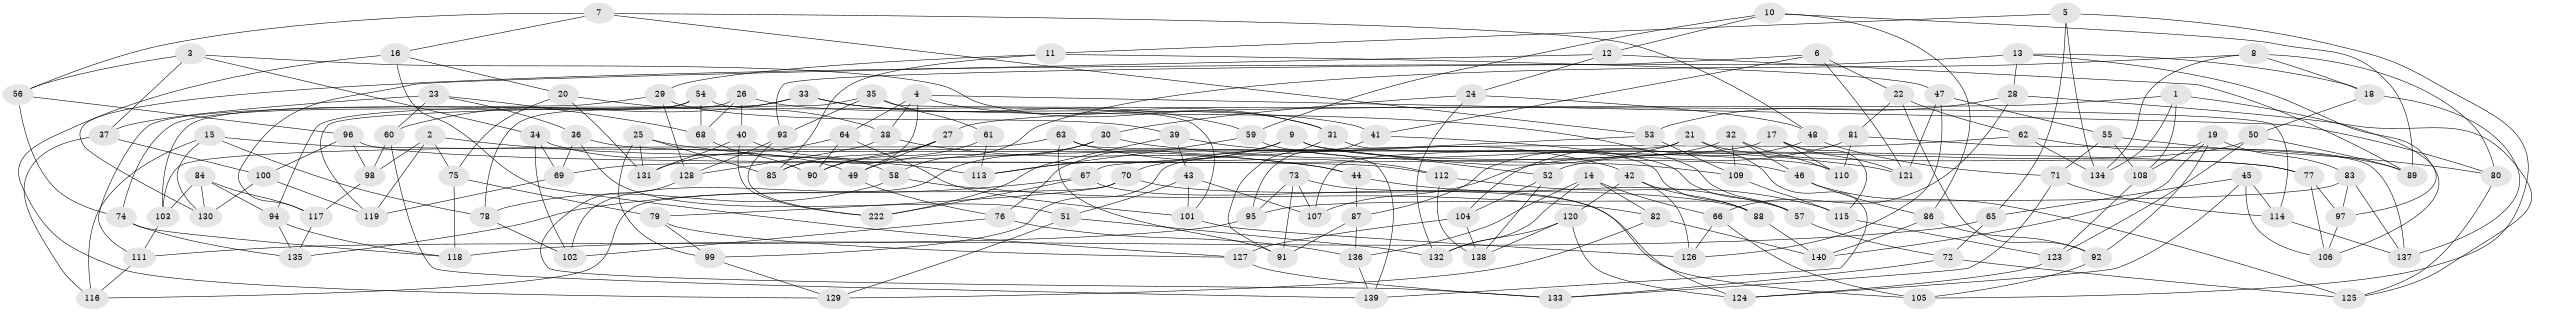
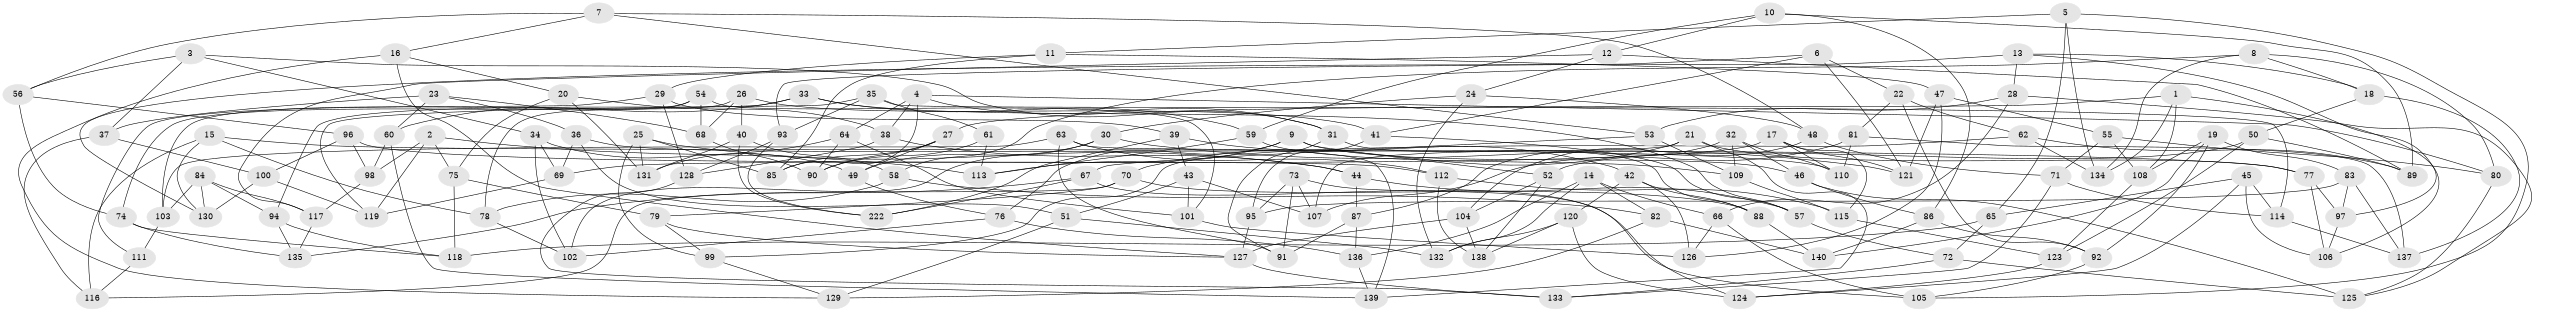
(507, 244) -> (1246, 237)
